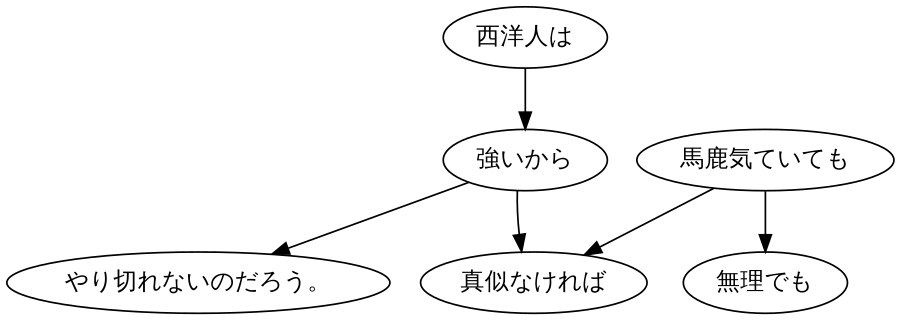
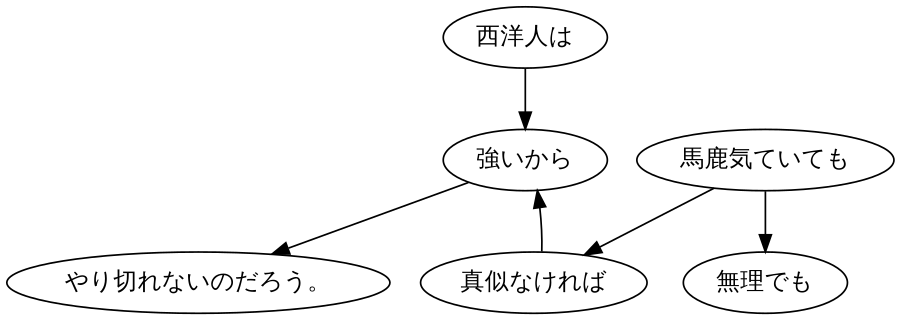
(518, 213) -> (542, 230)
